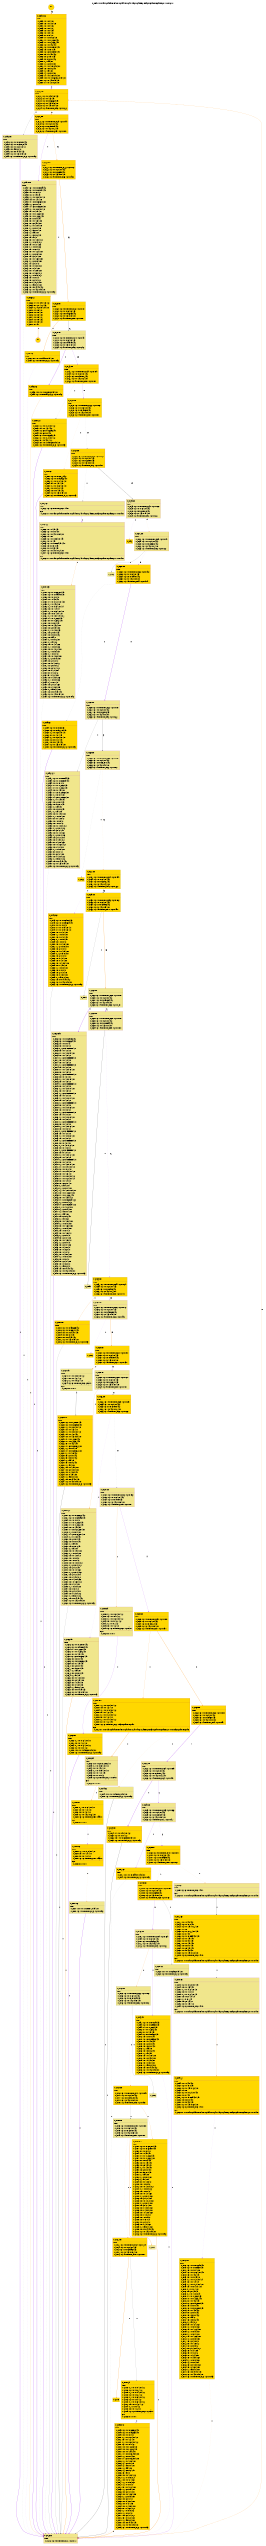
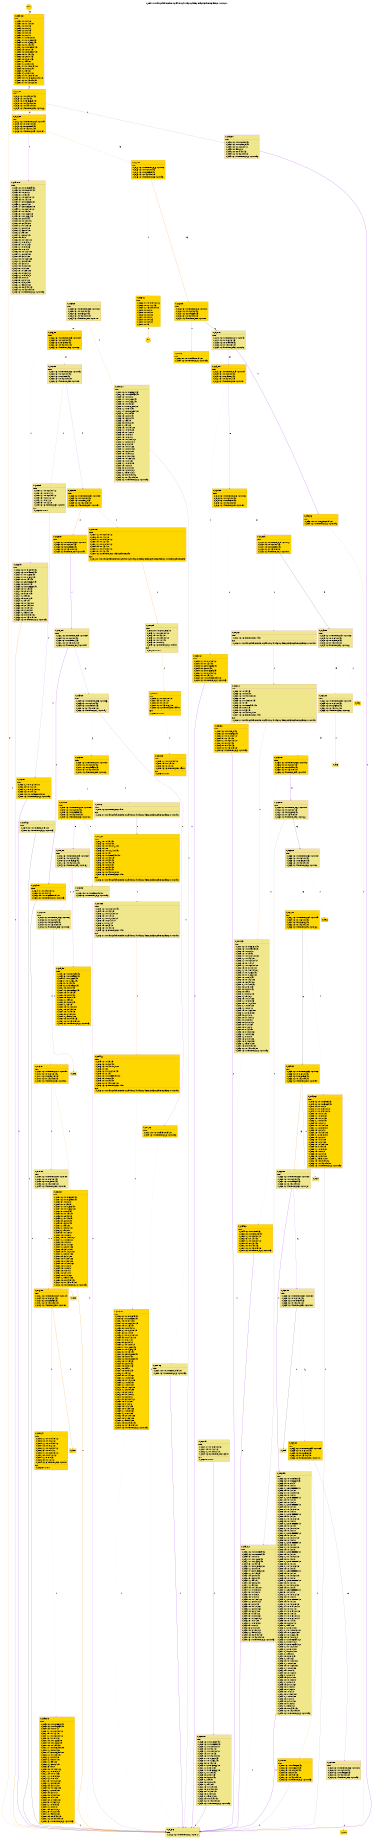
(112, 1355) -> none
(75, 1451) -> (214, 1770)
